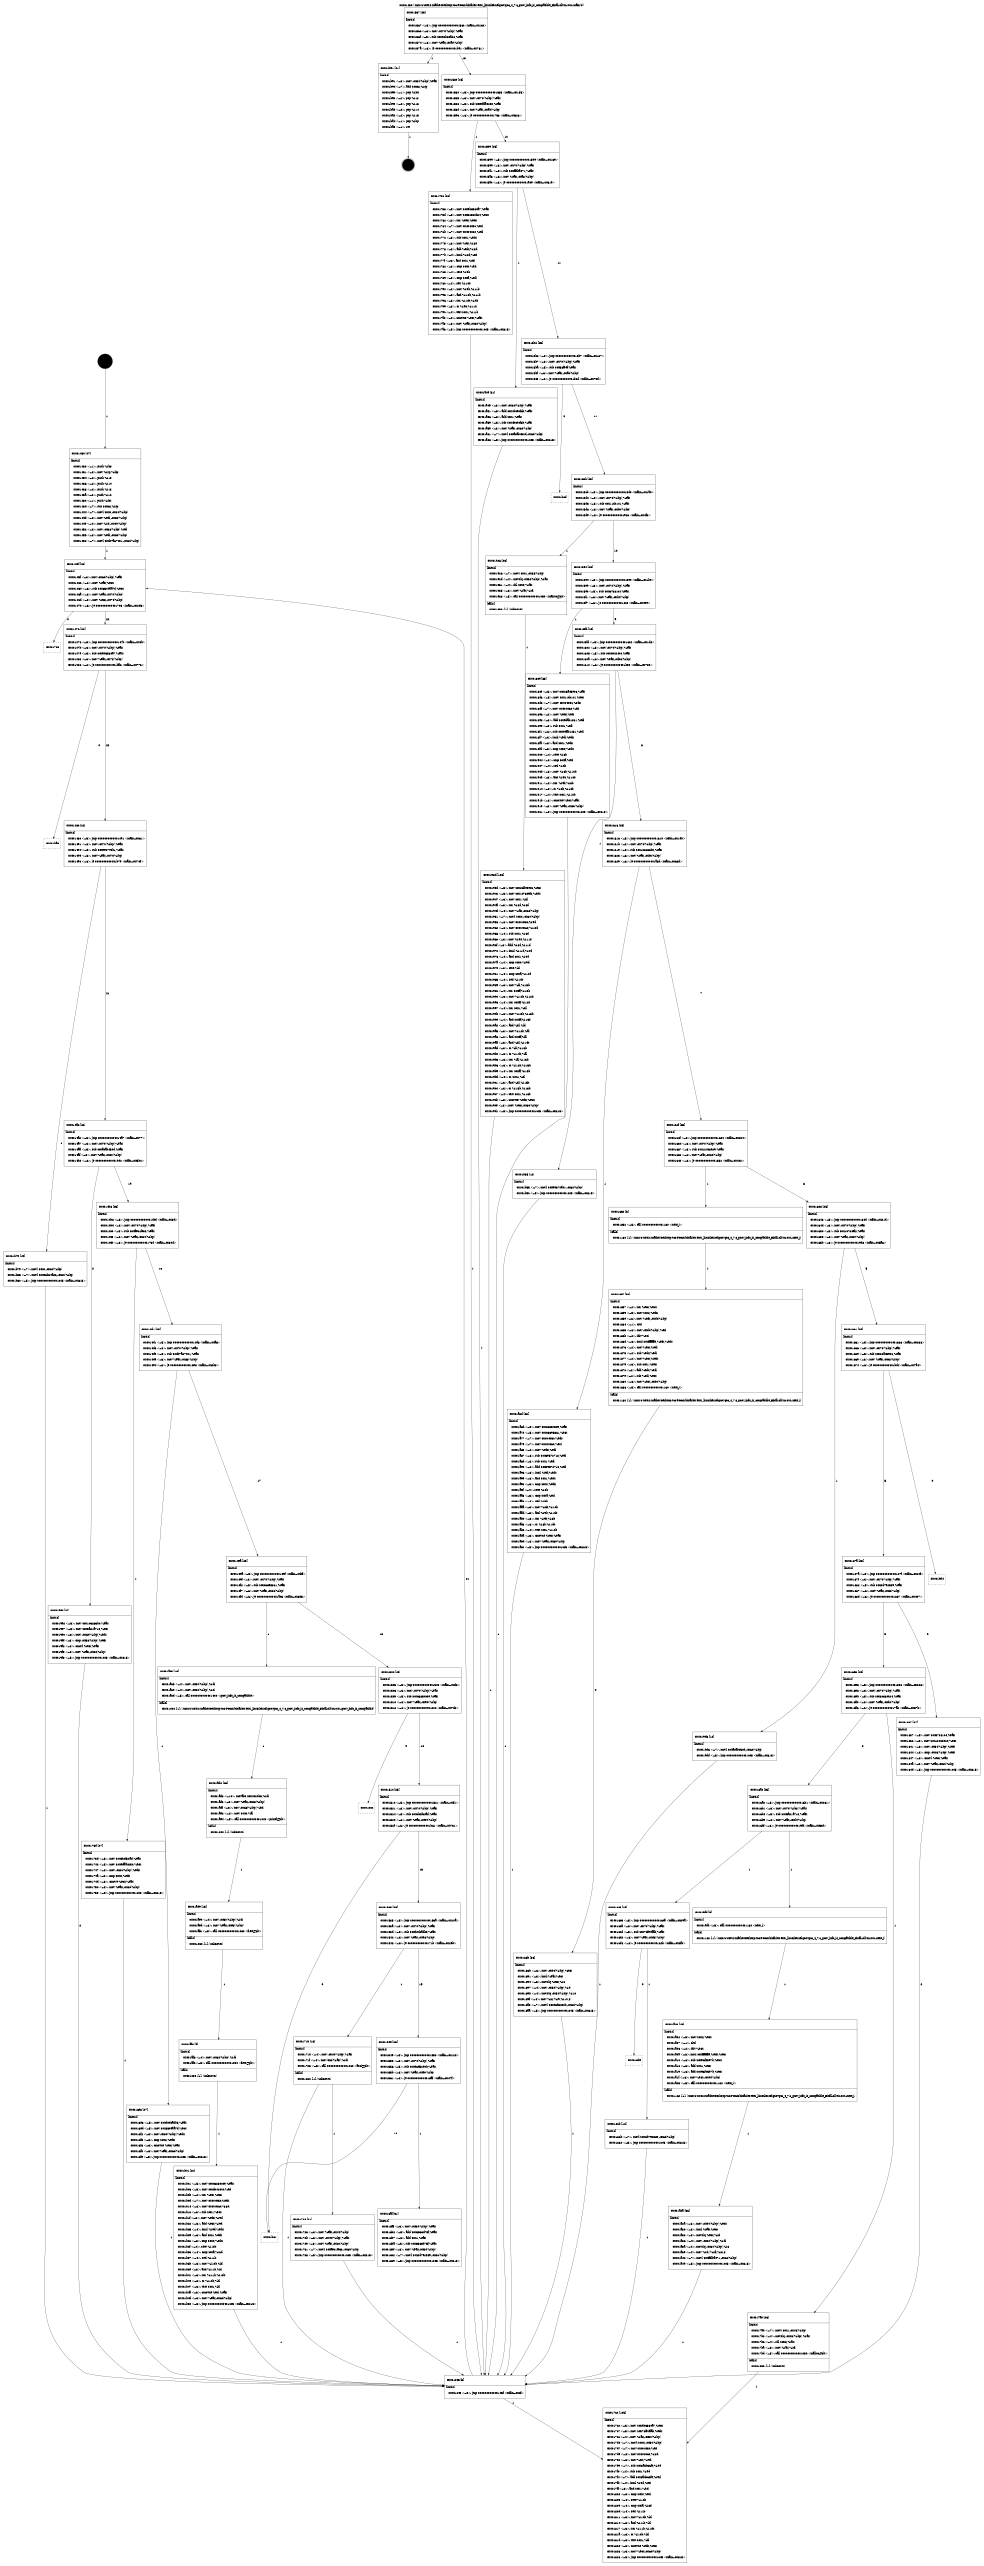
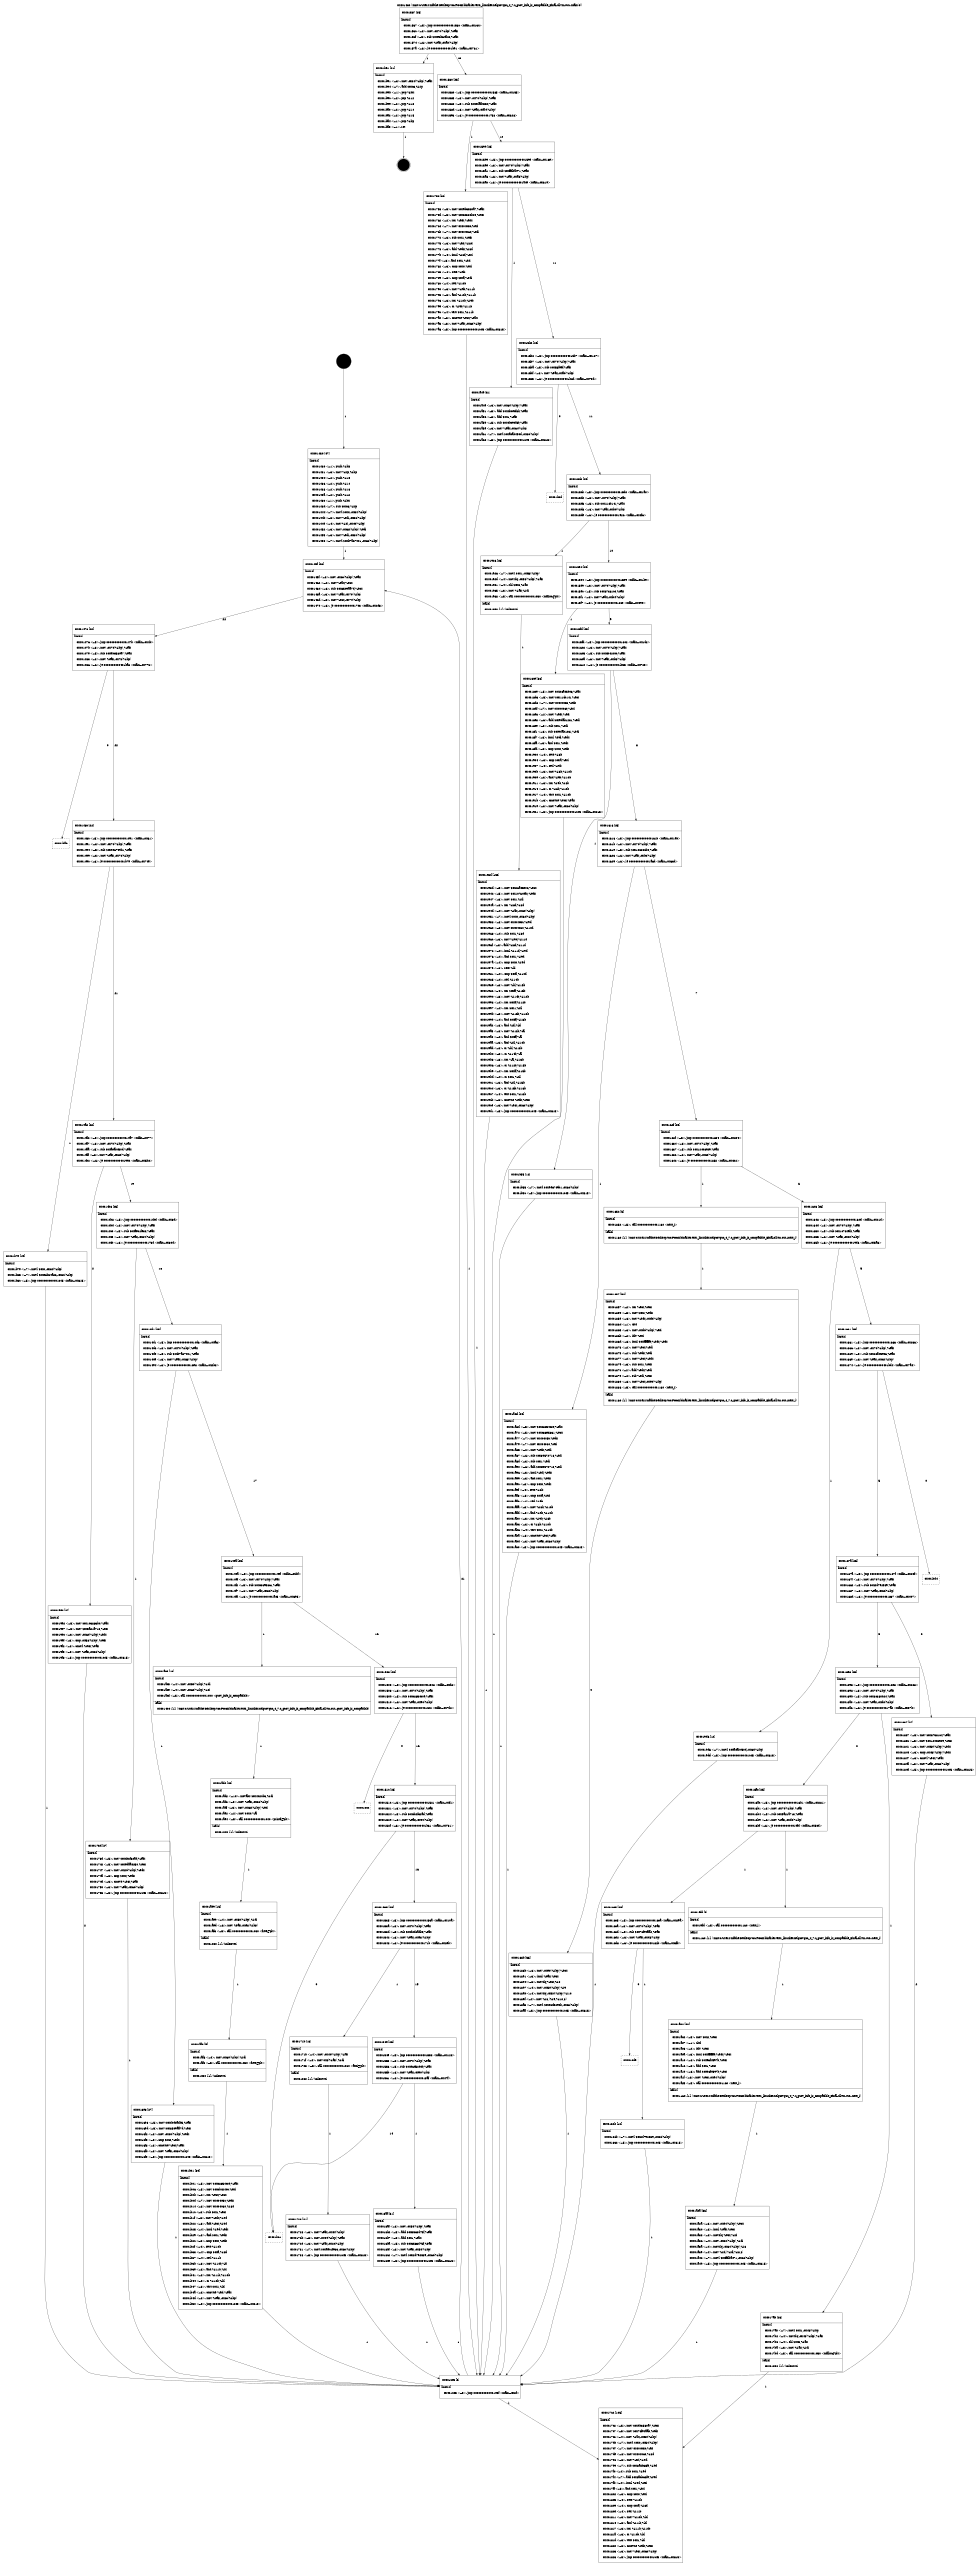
(52, 647) -> none
(283, 2284) -> (432, 2323)
